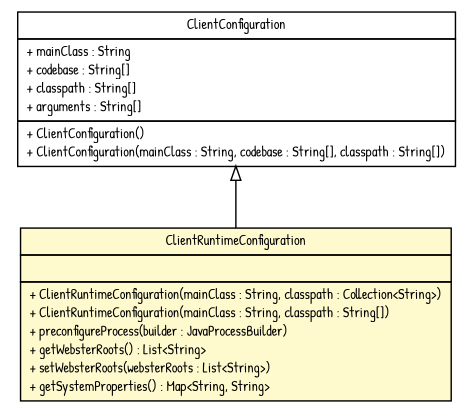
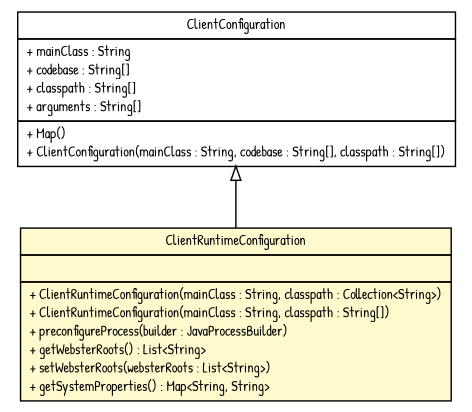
(86, 134) -> (47, 134)
